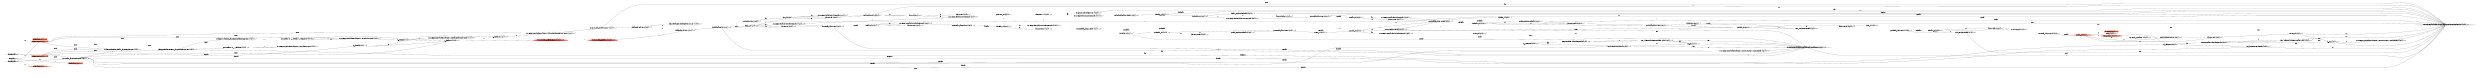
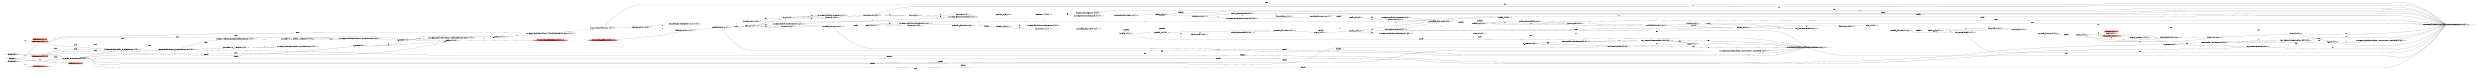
(2083, 35) -> (2083, 35)
